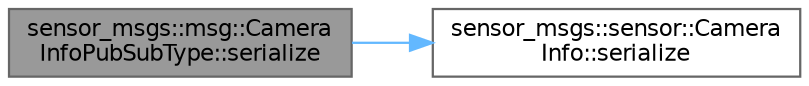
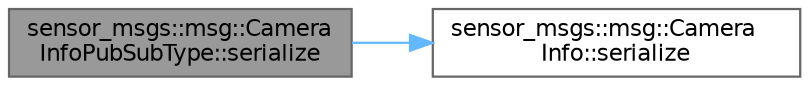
(617, 43) -> (617, 43)
